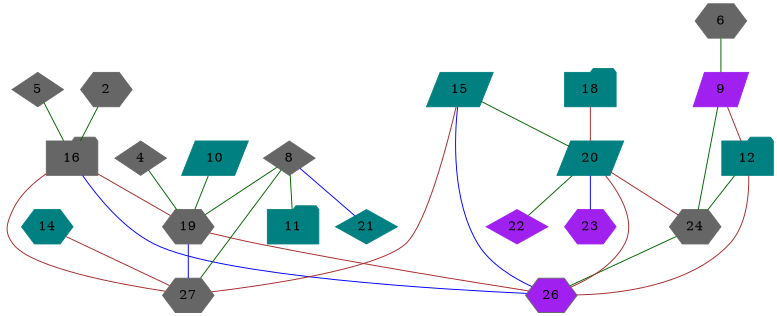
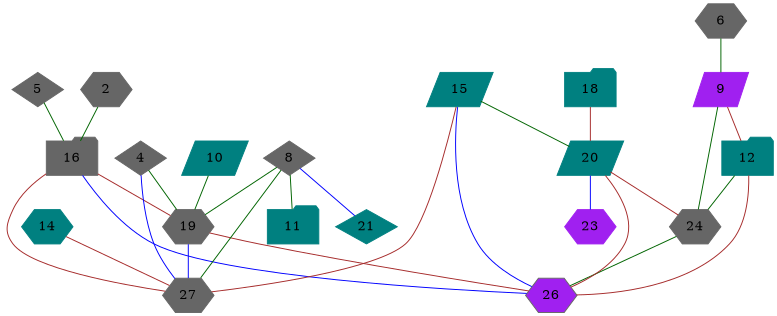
(517, 227) -> none
none -> (149, 230)
